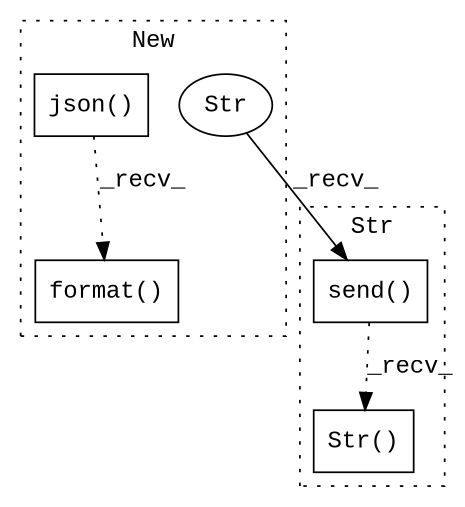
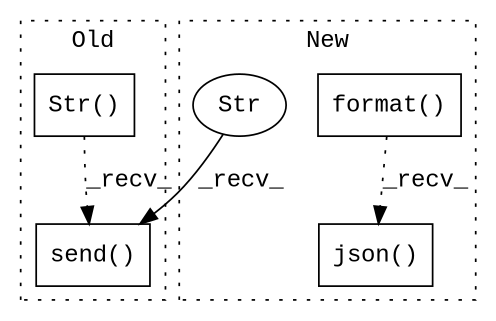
(98, 189) -> (383, 171)
(372, 227) -> (93, 41)
(368, 358) -> (85, 172)
